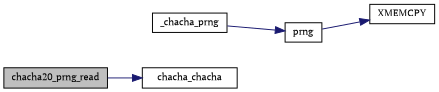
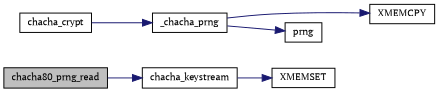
none -> (56, 23)
(341, 25) -> (293, 13)
(56, 78) -> (56, 78)
(190, 78) -> (190, 78)
none -> (303, 78)
